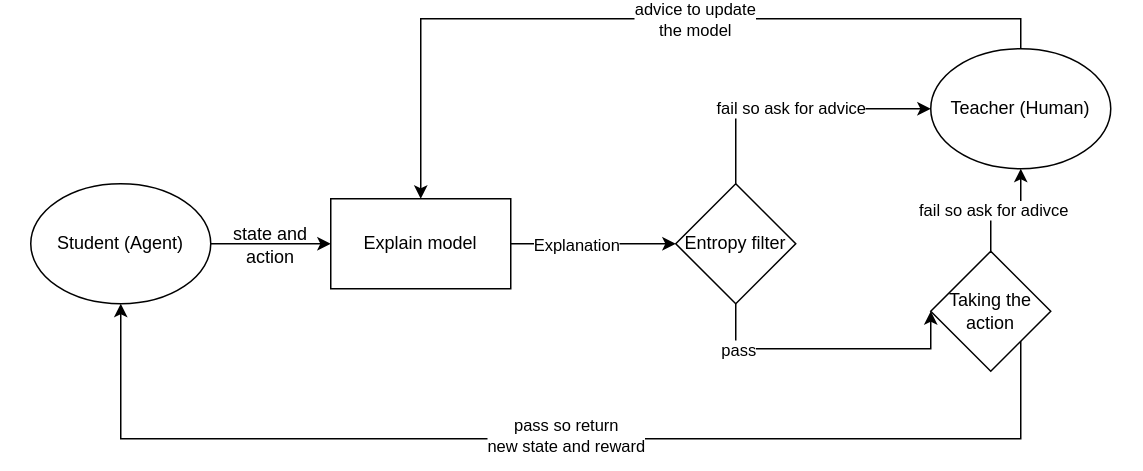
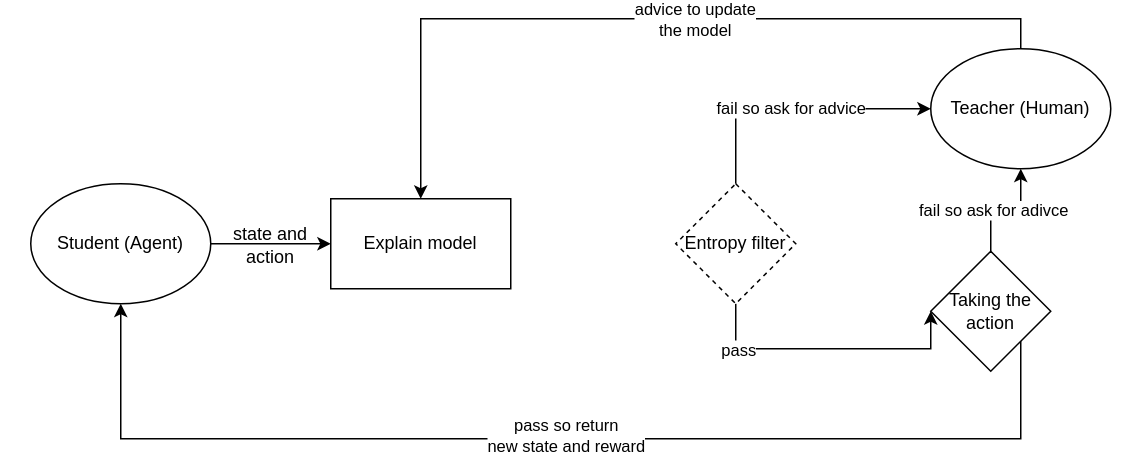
(588, 244) -> none
(736, 244) -> (736, 244)
